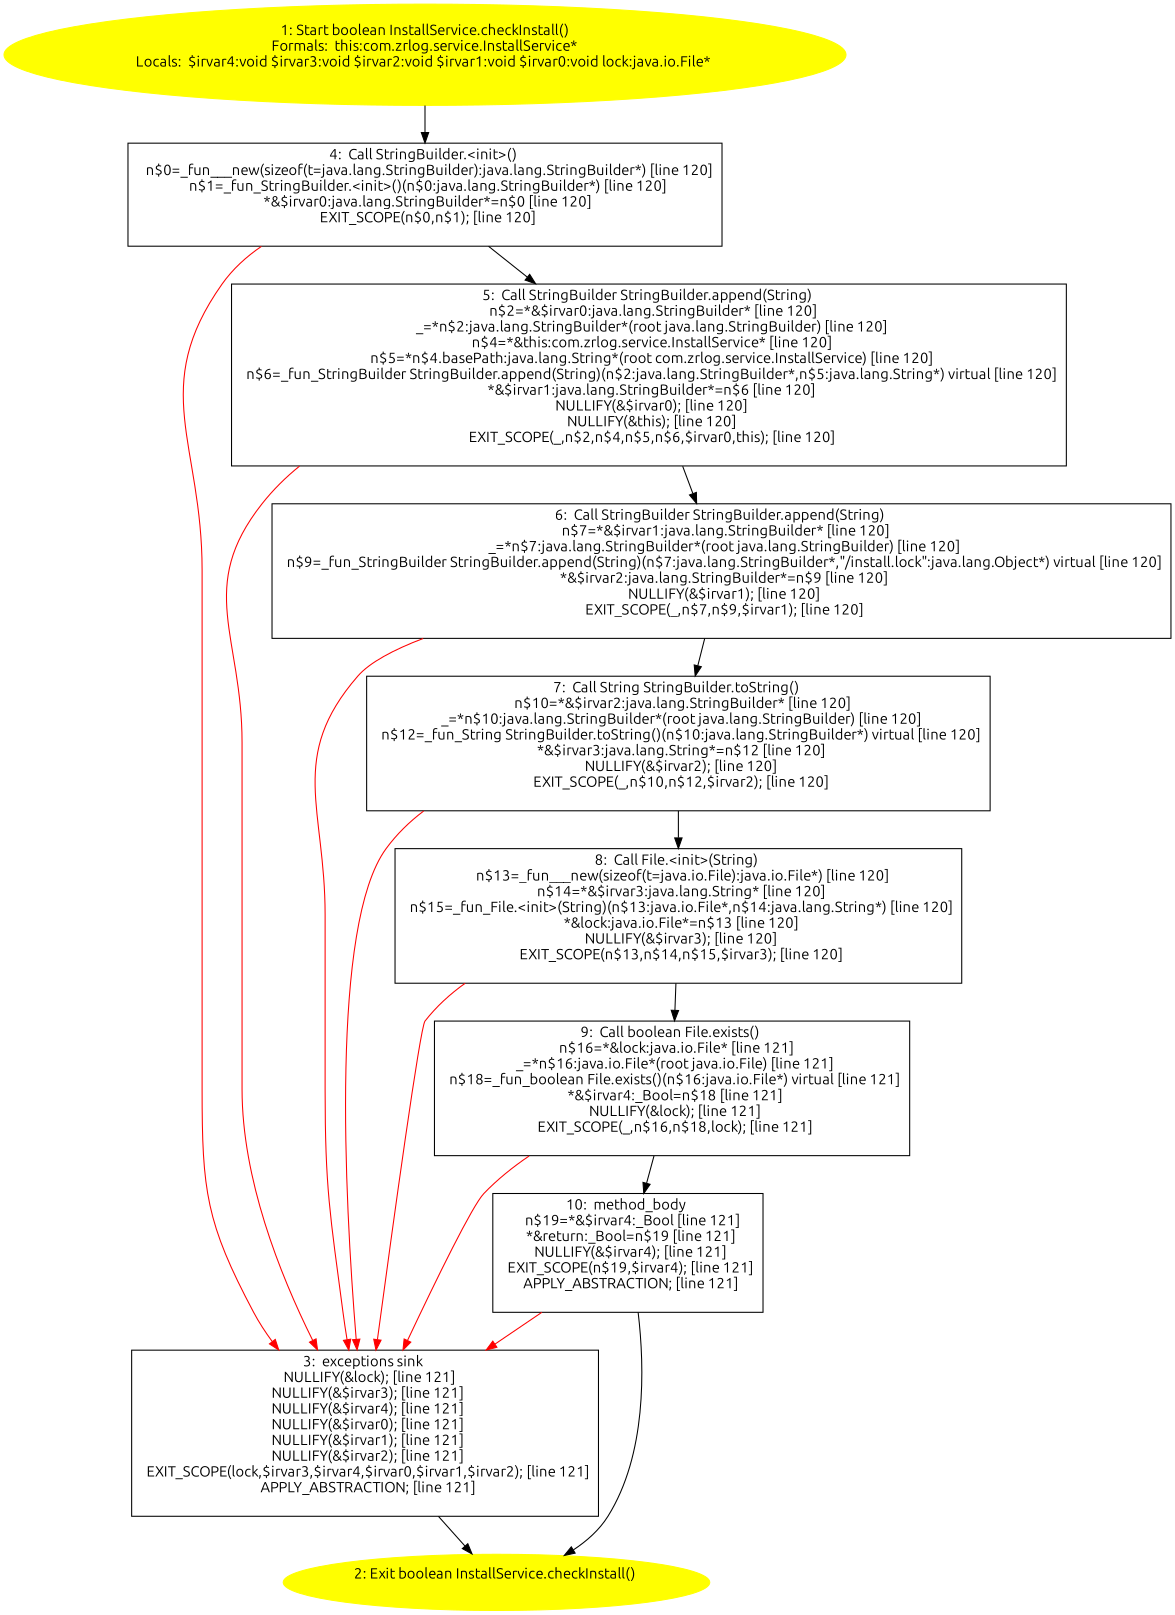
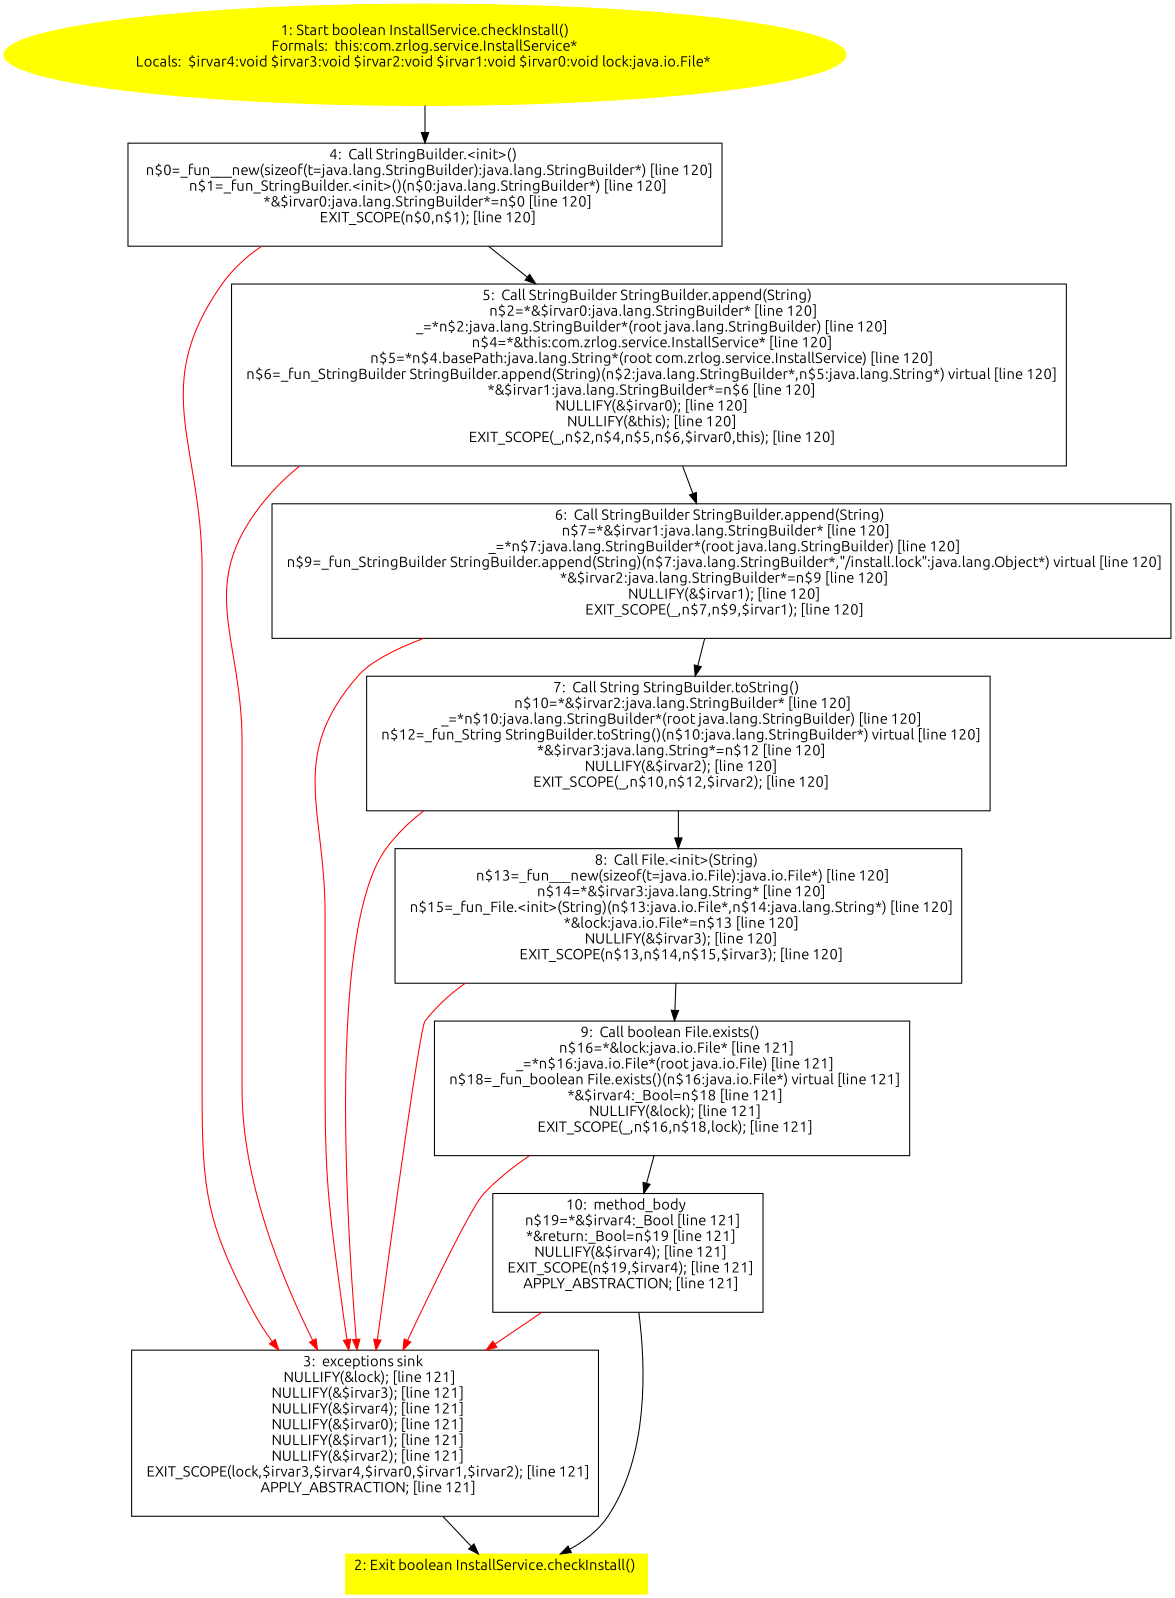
(496, 1582) -> (496, 1574)
